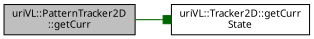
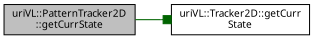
(70, 20) -> (70, 20)
